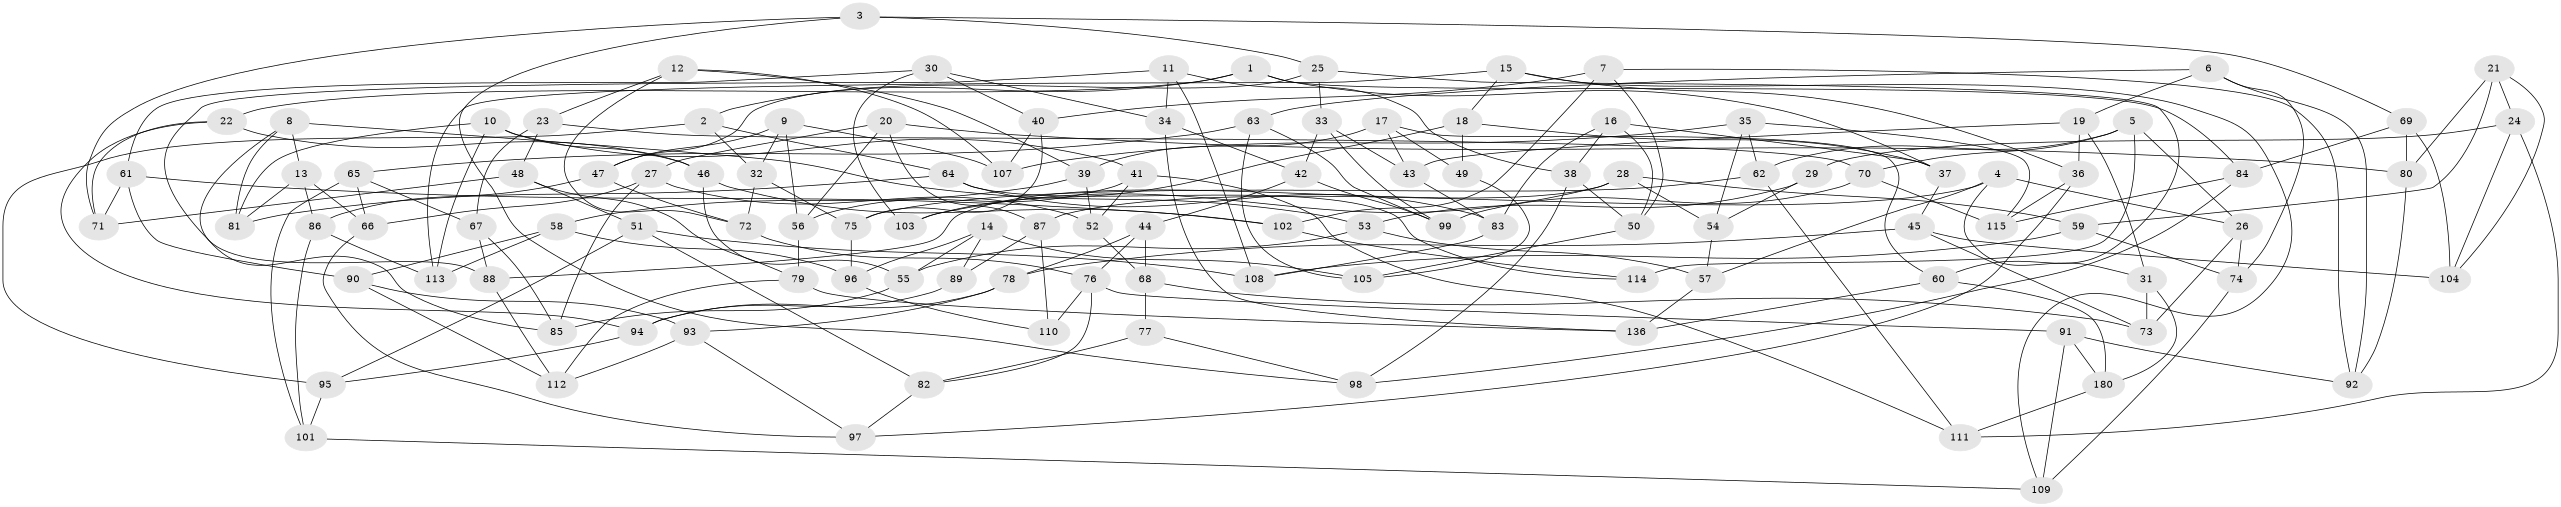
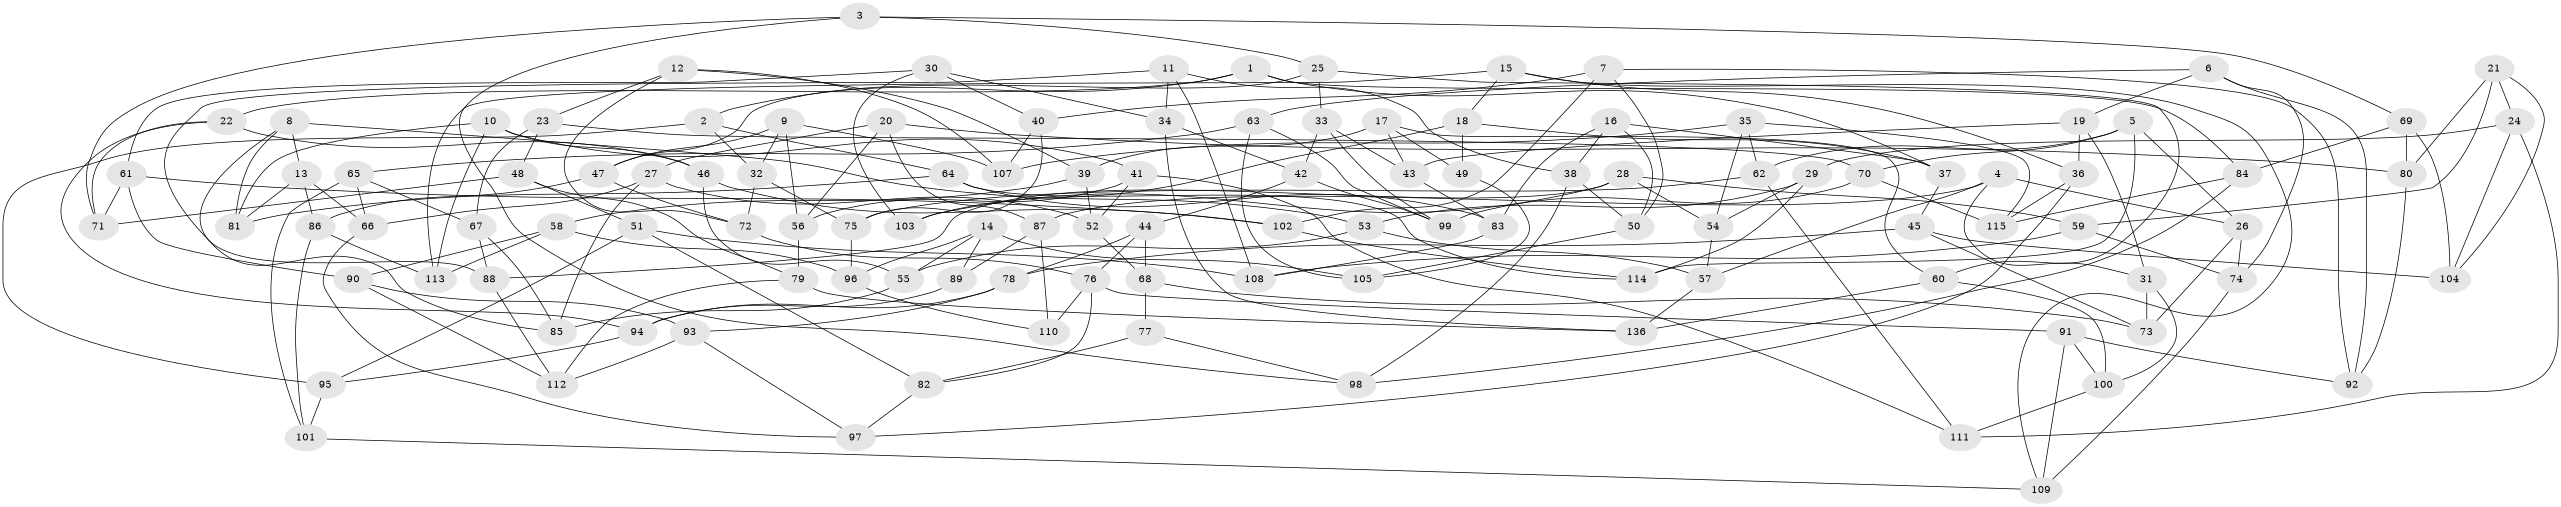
none -> (1729, 246)
(2104, 385) -> (2104, 385)
